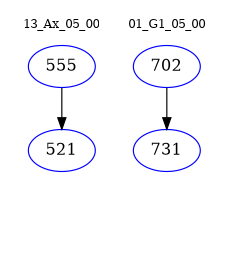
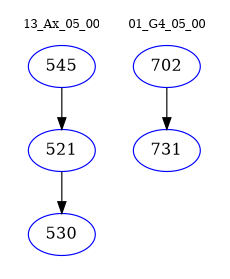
(167, 25) -> (167, 25)
(62, 66) -> (62, 66)
none -> (62, 235)
